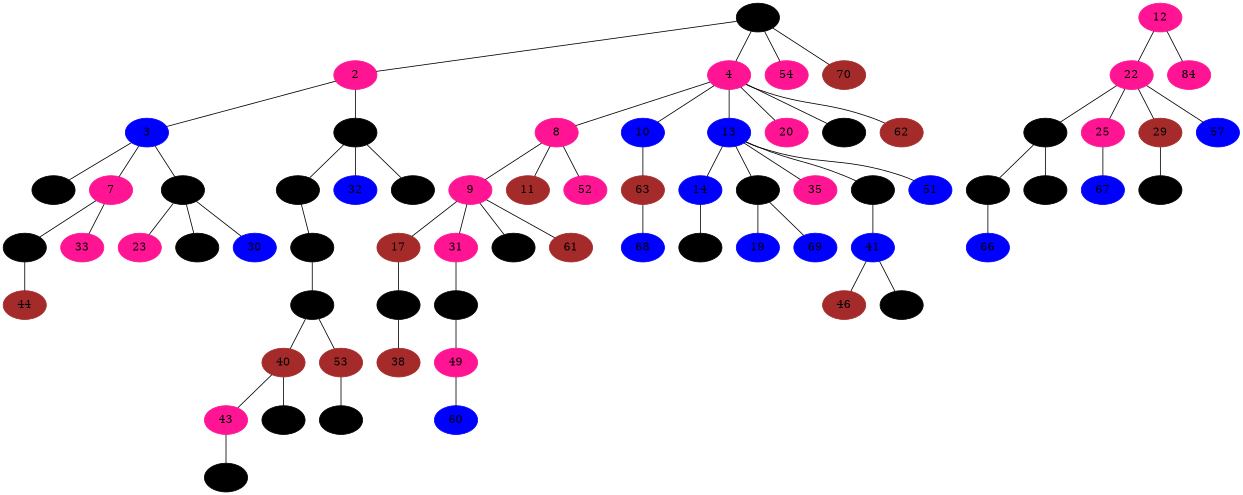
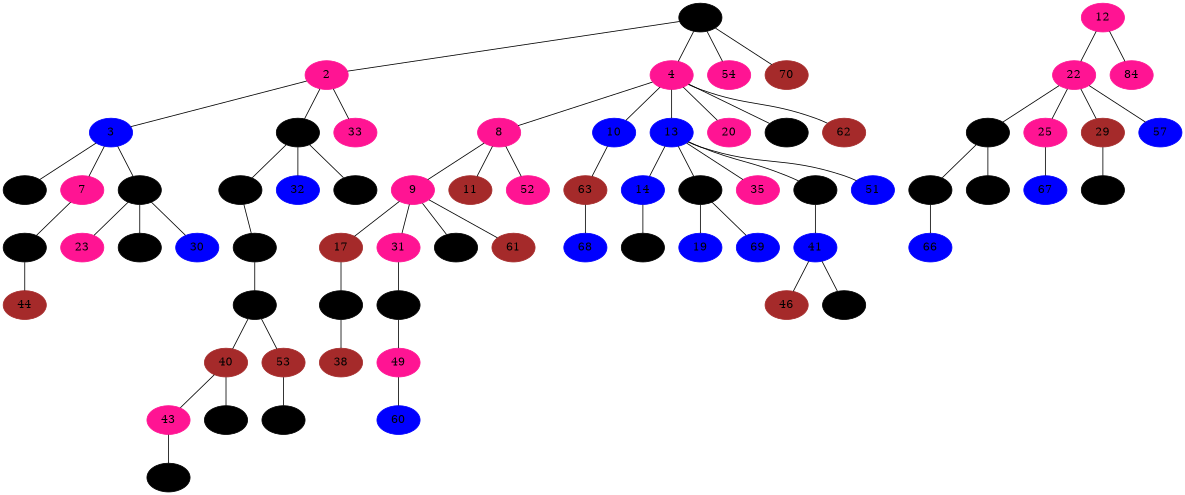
(97, 219) -> (341, 104)
